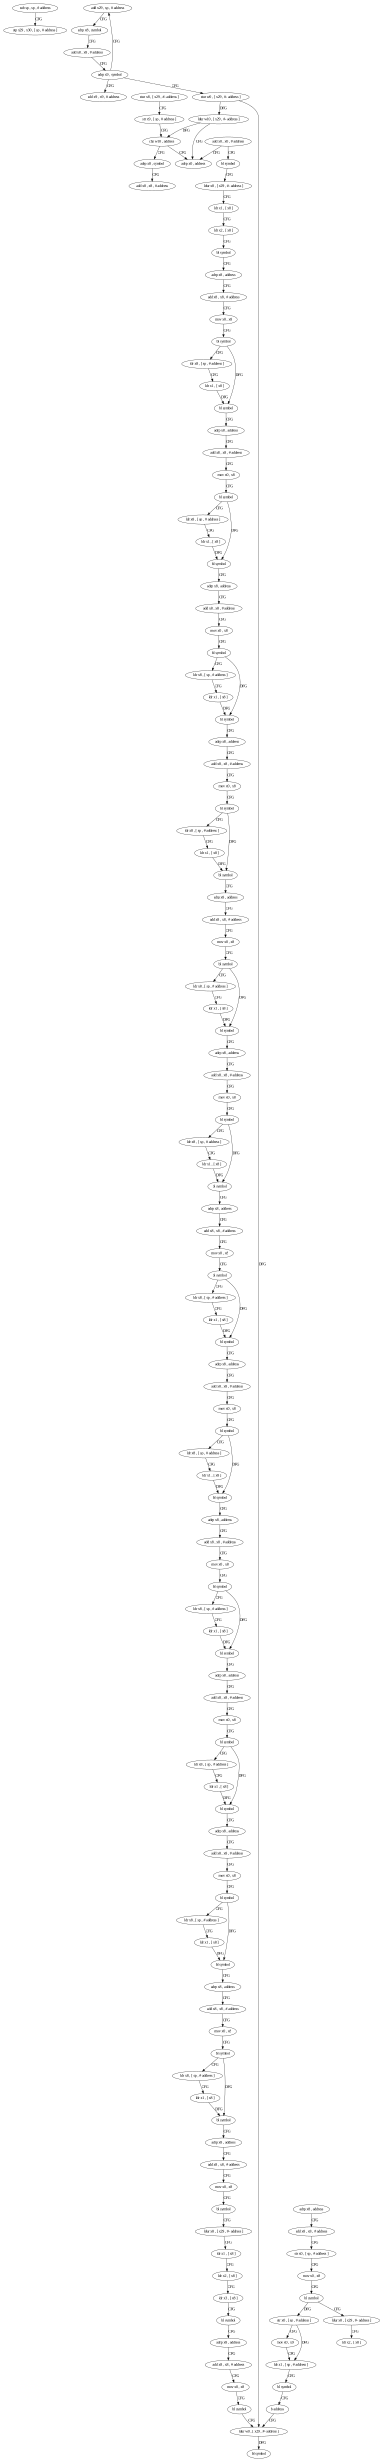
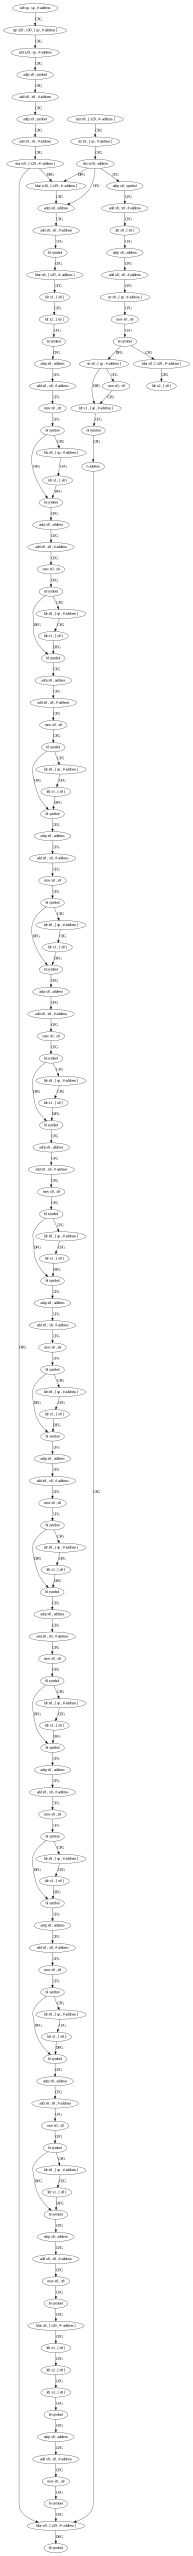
(113, 43) -> (35, 40)
(162, 85) -> (35, 151)
(184, 128) -> (77, 174)
(212, 152) -> (56, 218)
none -> (125, 231)
